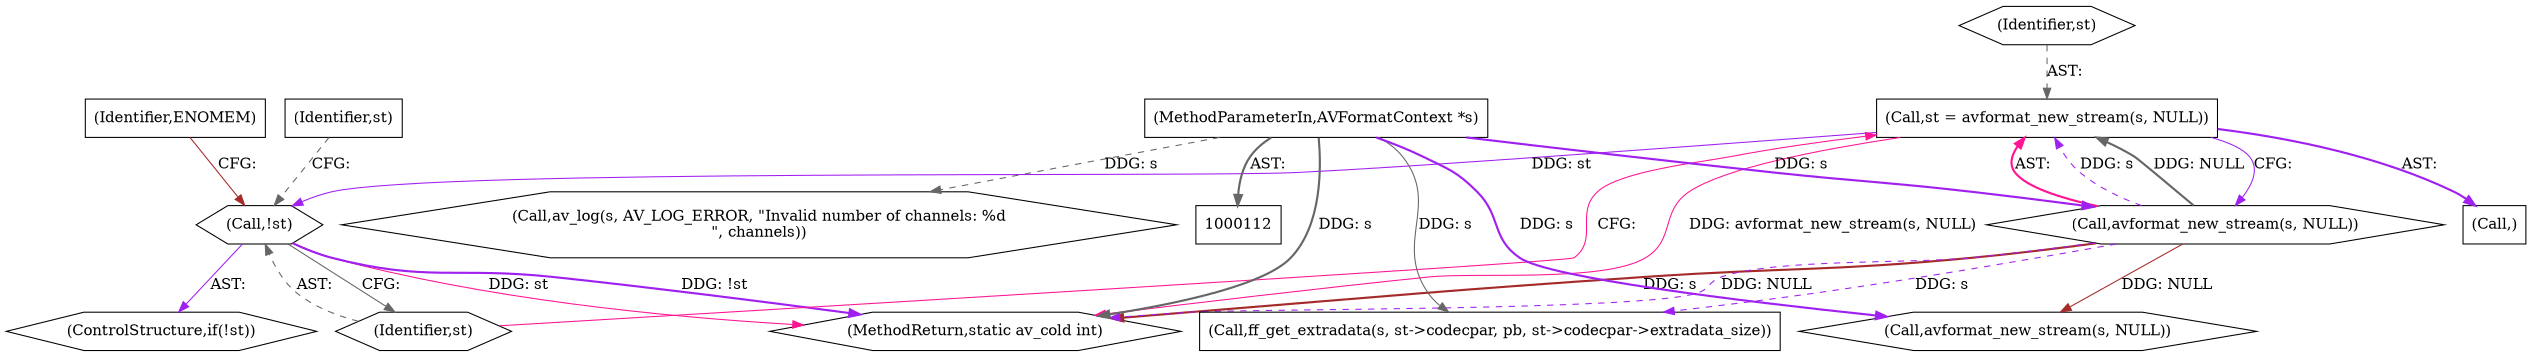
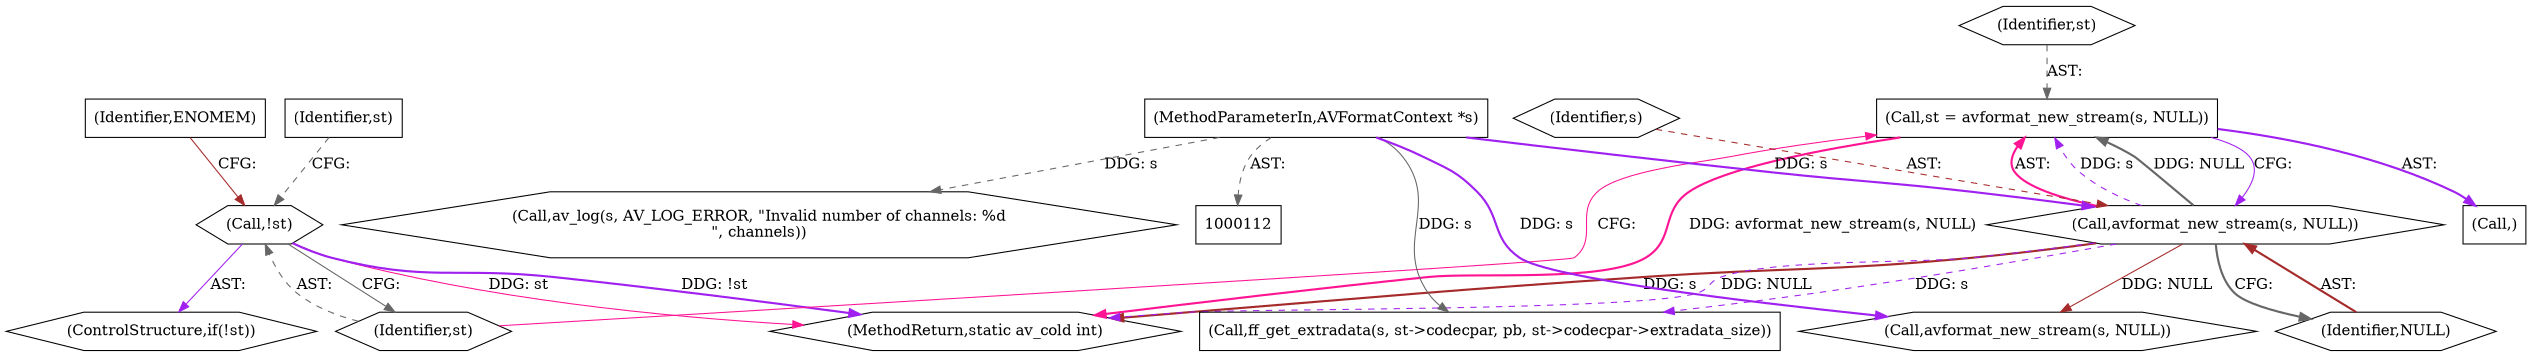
none -> (1596, 118)
(1247, 162) -> (1247, 162)
(1089, 174) -> none
(1271, 272) -> none
(1526, 275) -> (1526, 275)
none -> (2386, 331)
